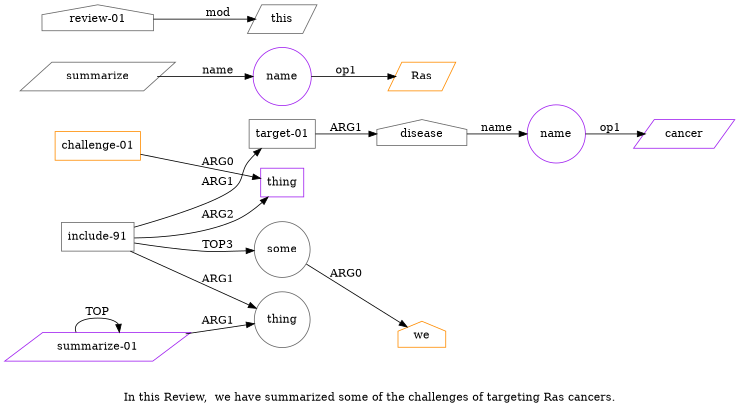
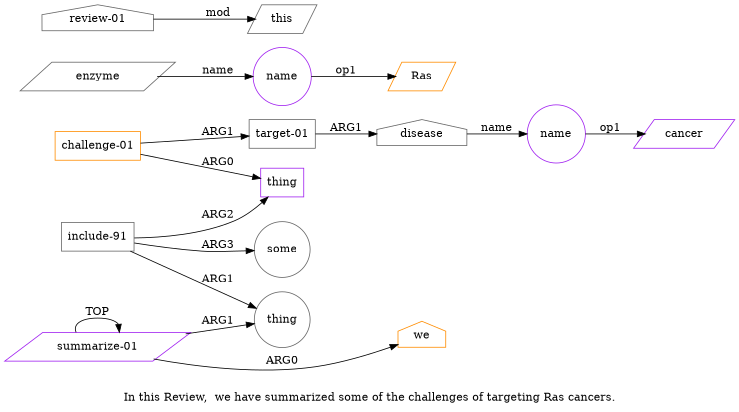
(98, 77) -> (98, 77)
(205, 204) -> (191, 140)
(218, 245) -> (218, 245)
(353, 293) -> (273, 370)
